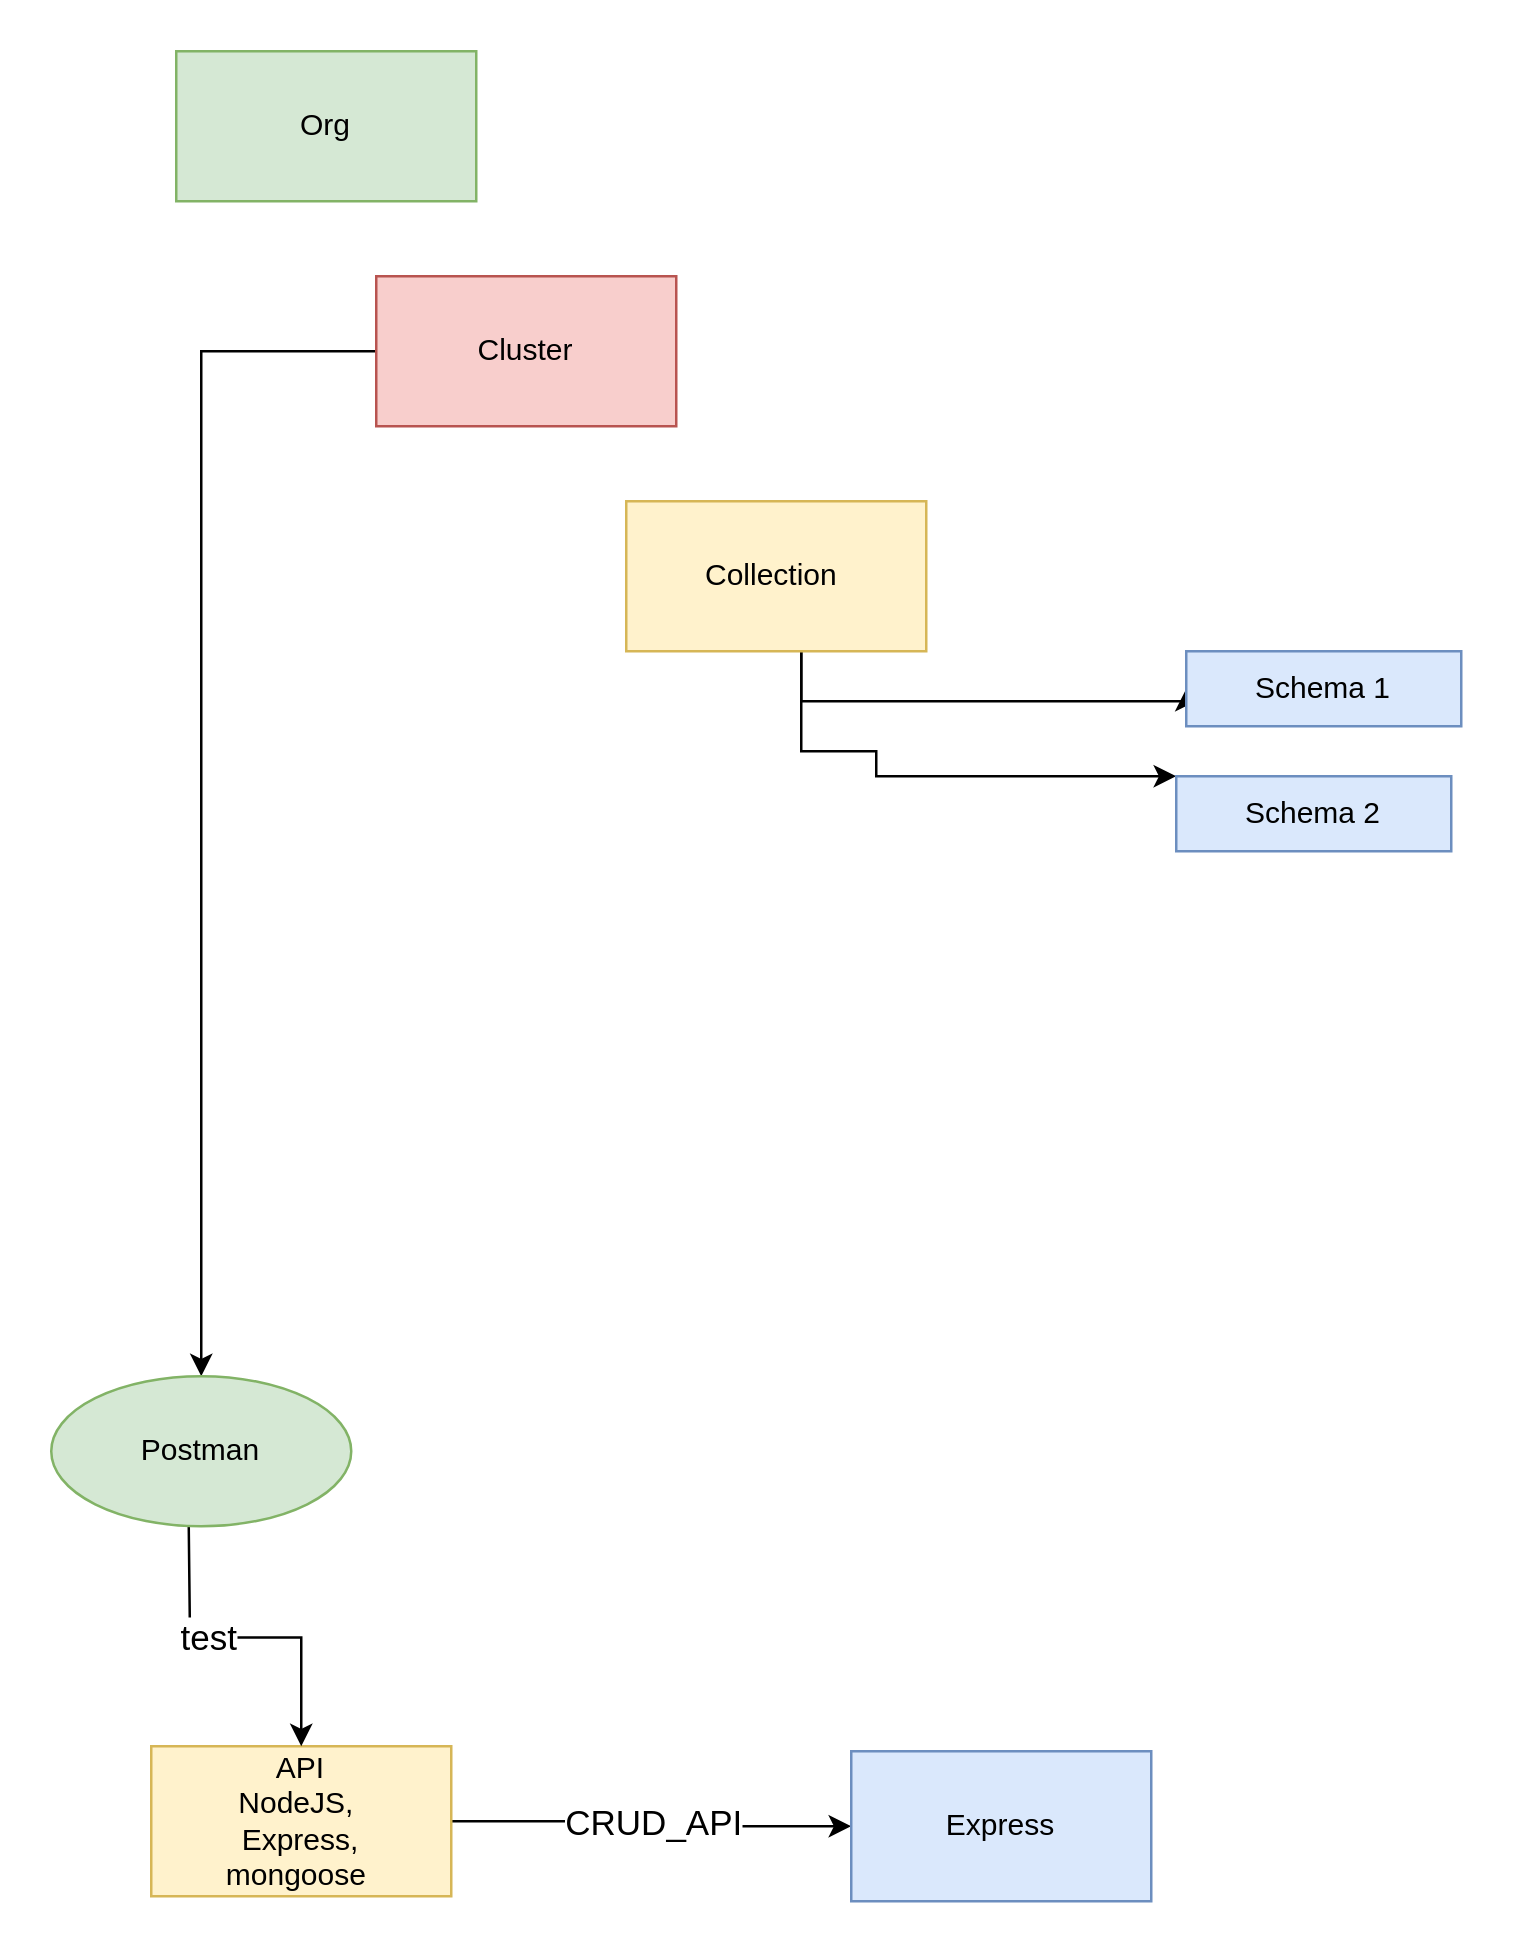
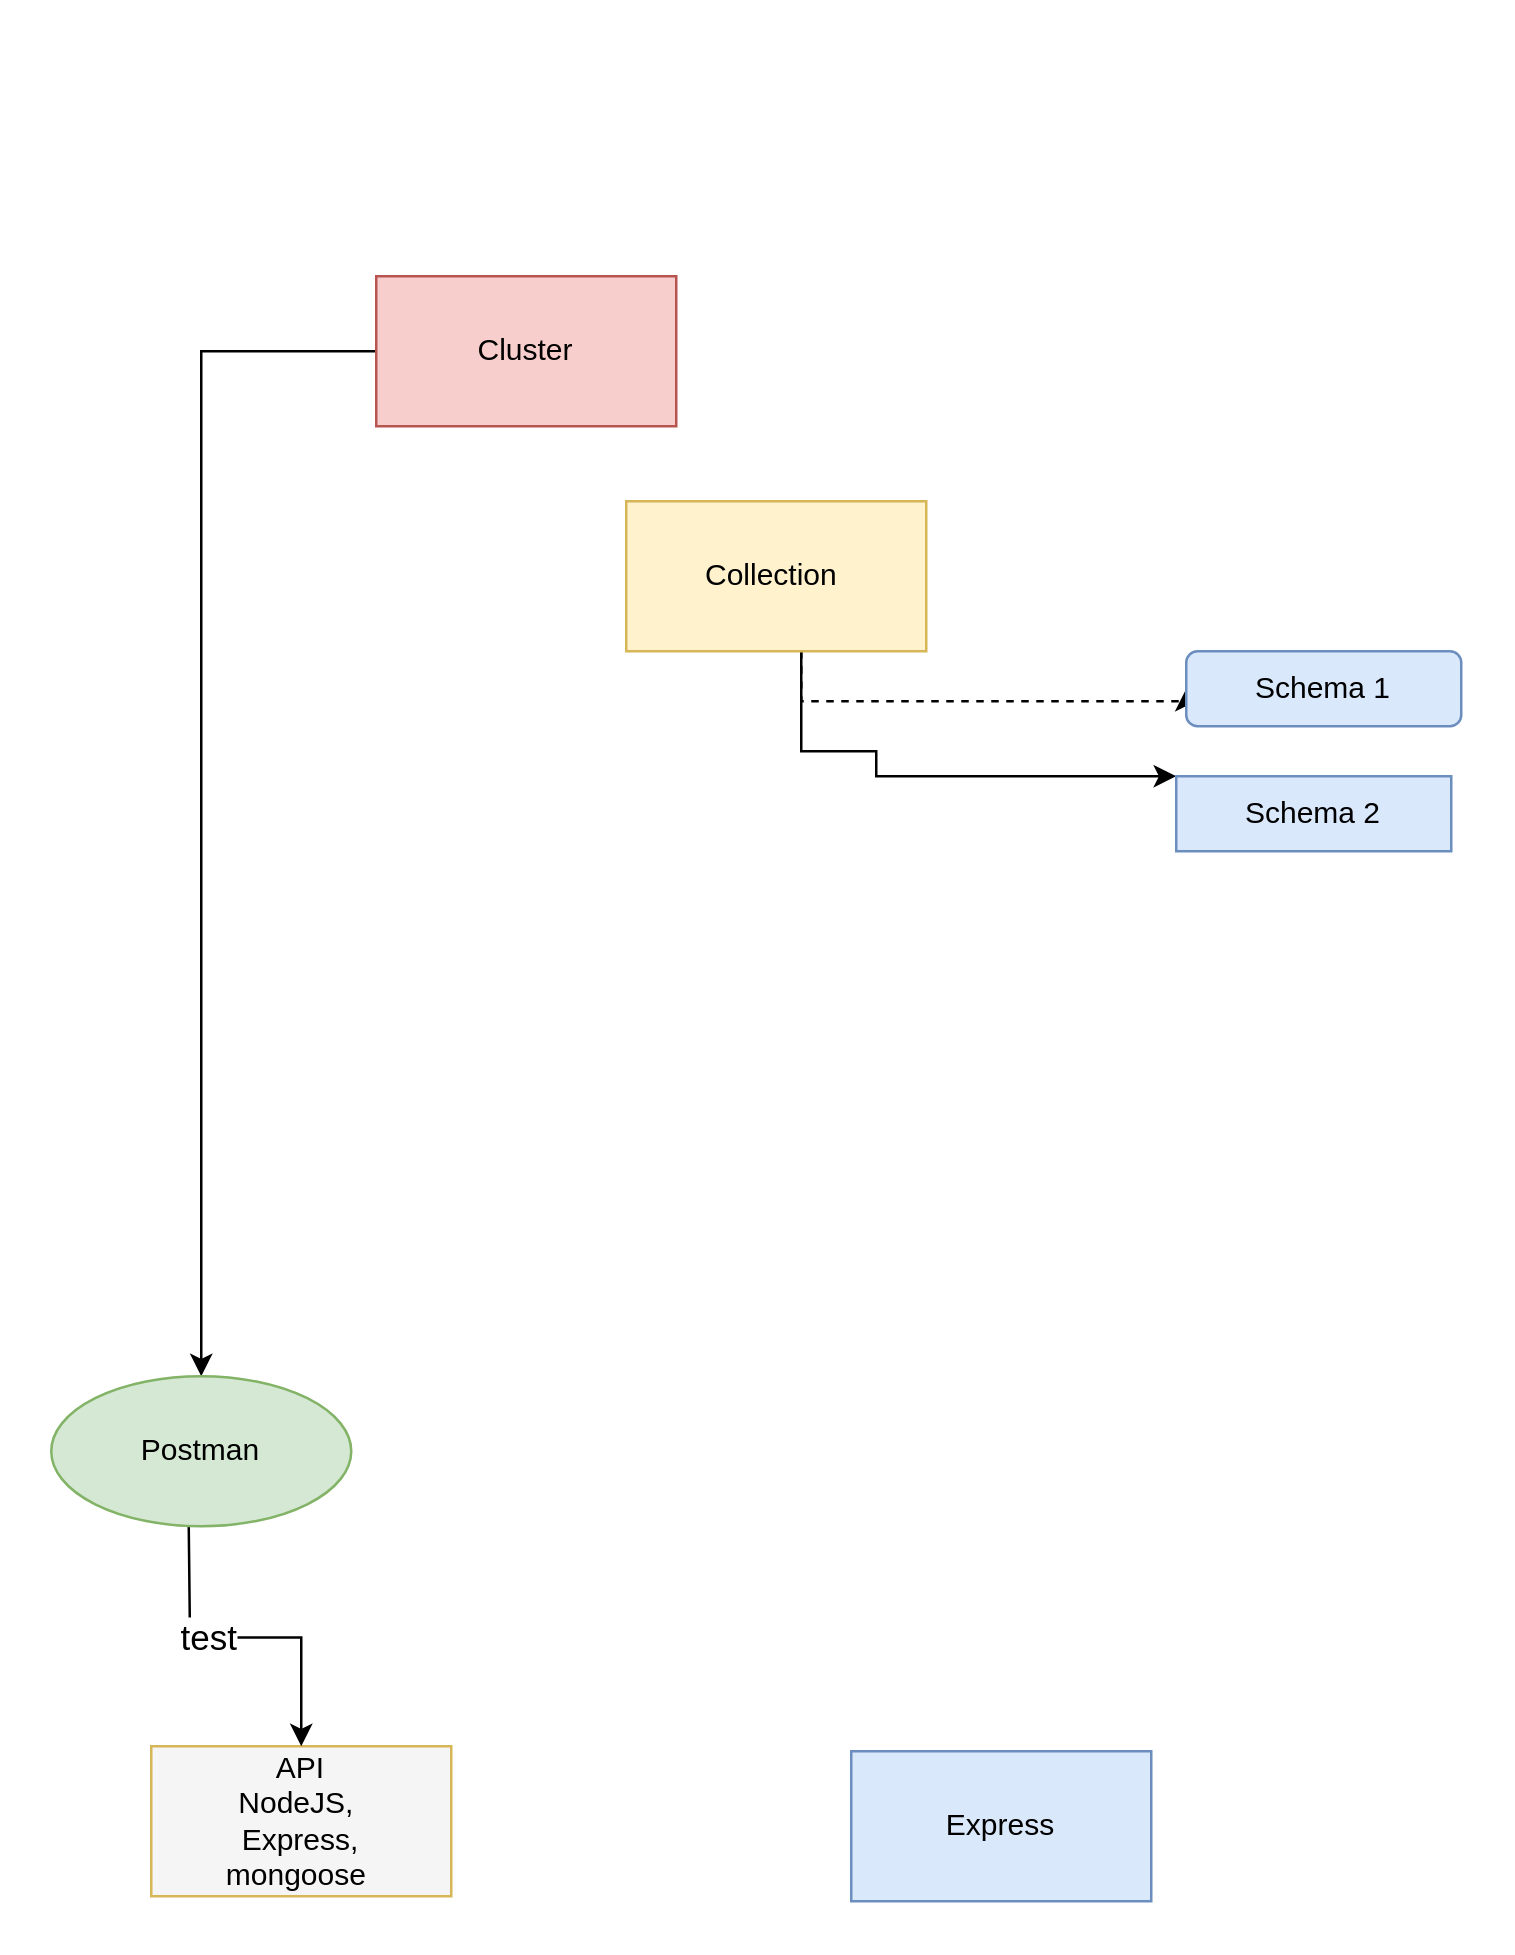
(326, 126) -> none
(1324, 689) -> (1324, 689)
(992, 701) -> (992, 701)
(301, 1821) -> (301, 1821)
(760, 1826) -> none
